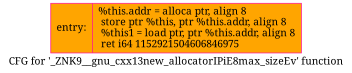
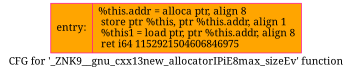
(193, 22) -> (193, 22)
